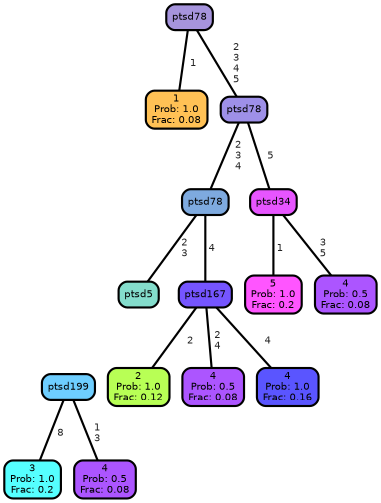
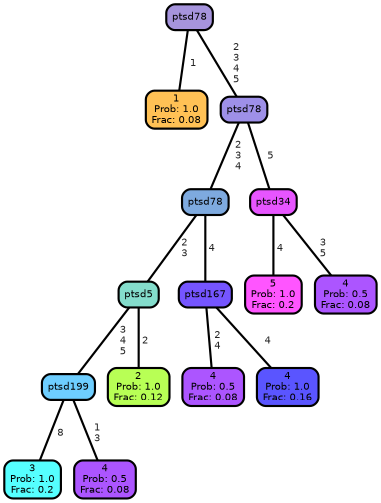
(278, 248) -> (278, 248)
(174, 338) -> (139, 338)
none -> (104, 341)
